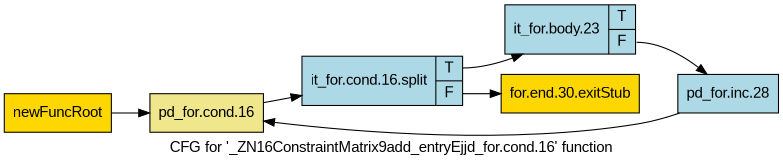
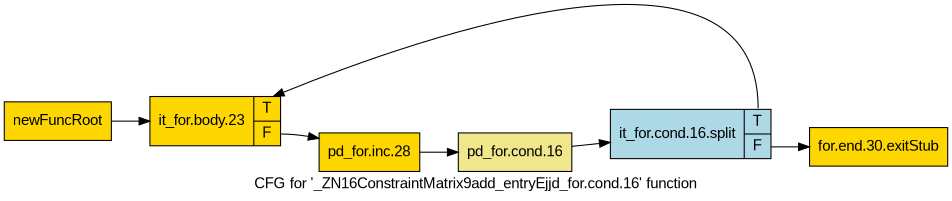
(570, 29) -> (215, 121)
(728, 94) -> (369, 152)
(125, 113) -> (125, 121)
